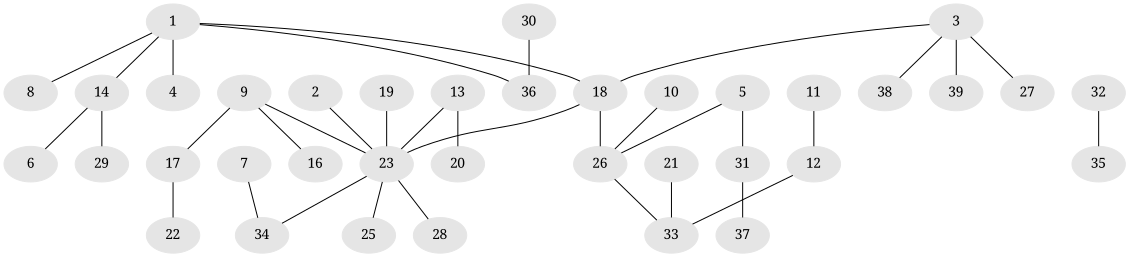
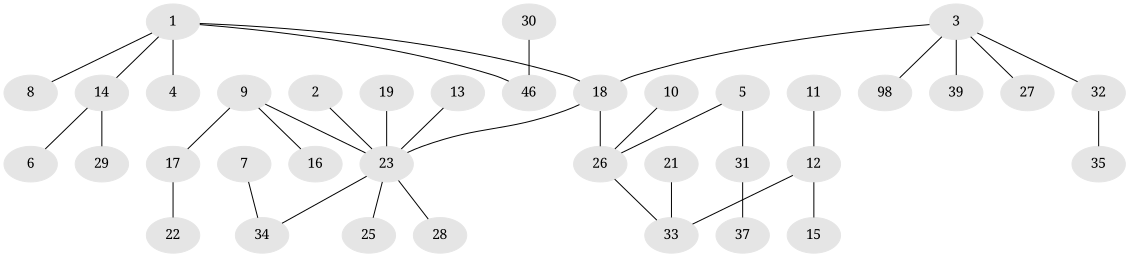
none -> (1027, 57)
(529, 93) -> (529, 93)
(885, 93) -> (885, 93)
(458, 164) -> none
none -> (814, 235)
